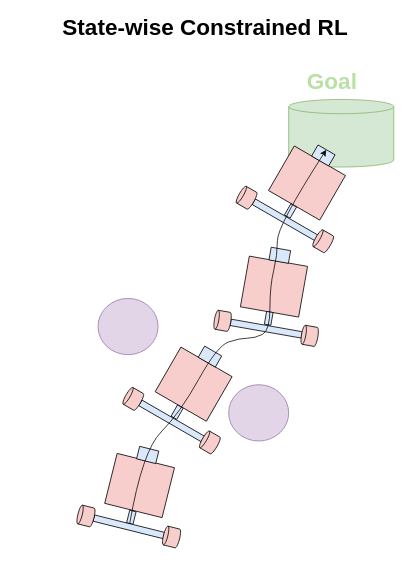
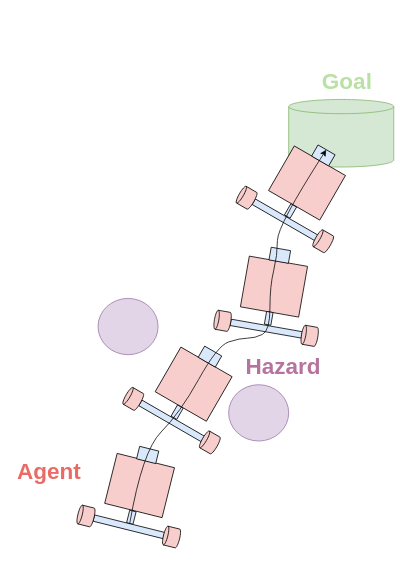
(205, 27) -> none
(332, 81) -> (347, 81)
none -> (283, 366)
none -> (49, 471)
